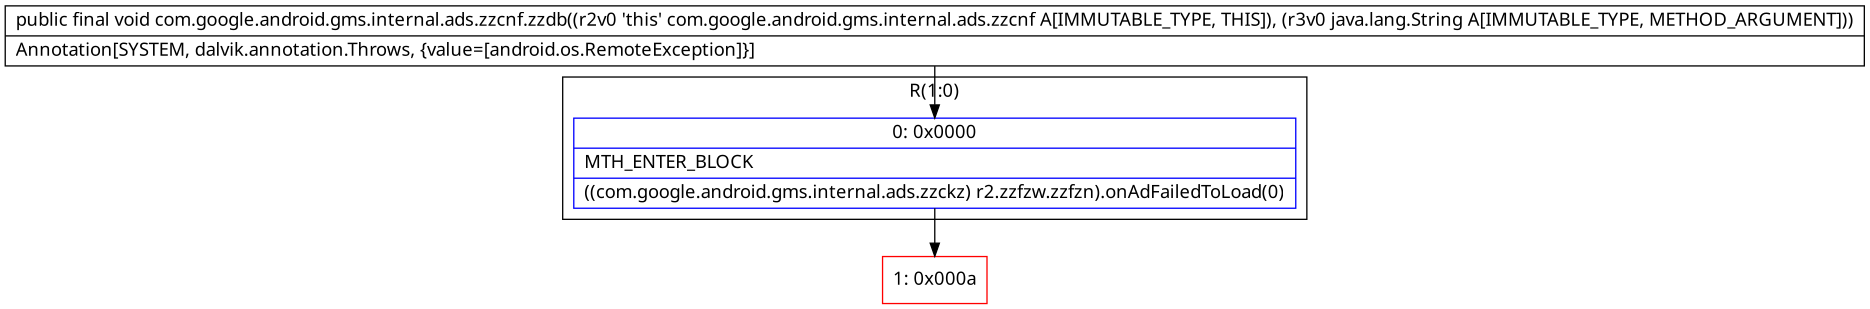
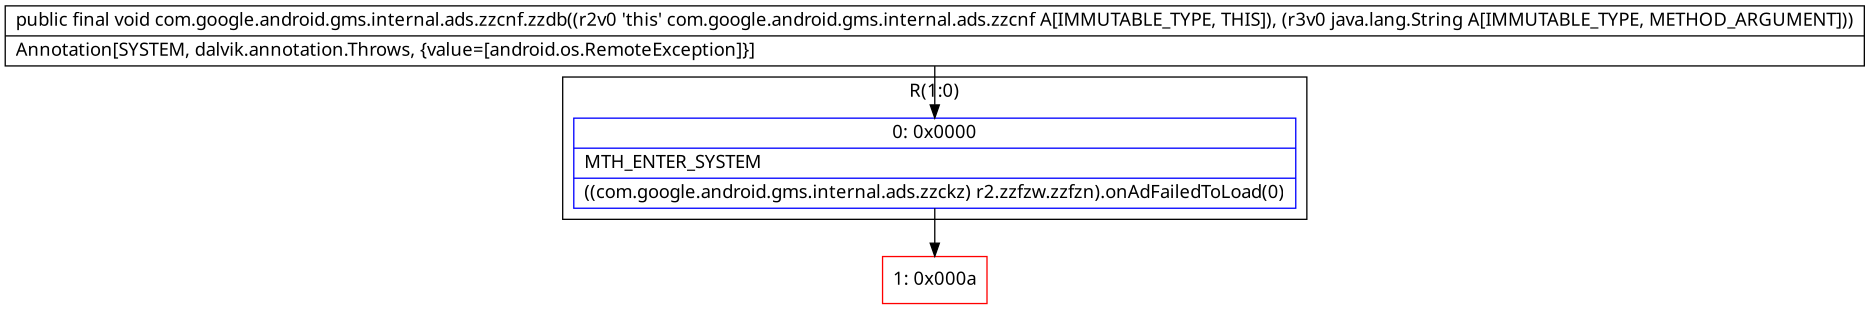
(669, 163) -> (673, 163)
